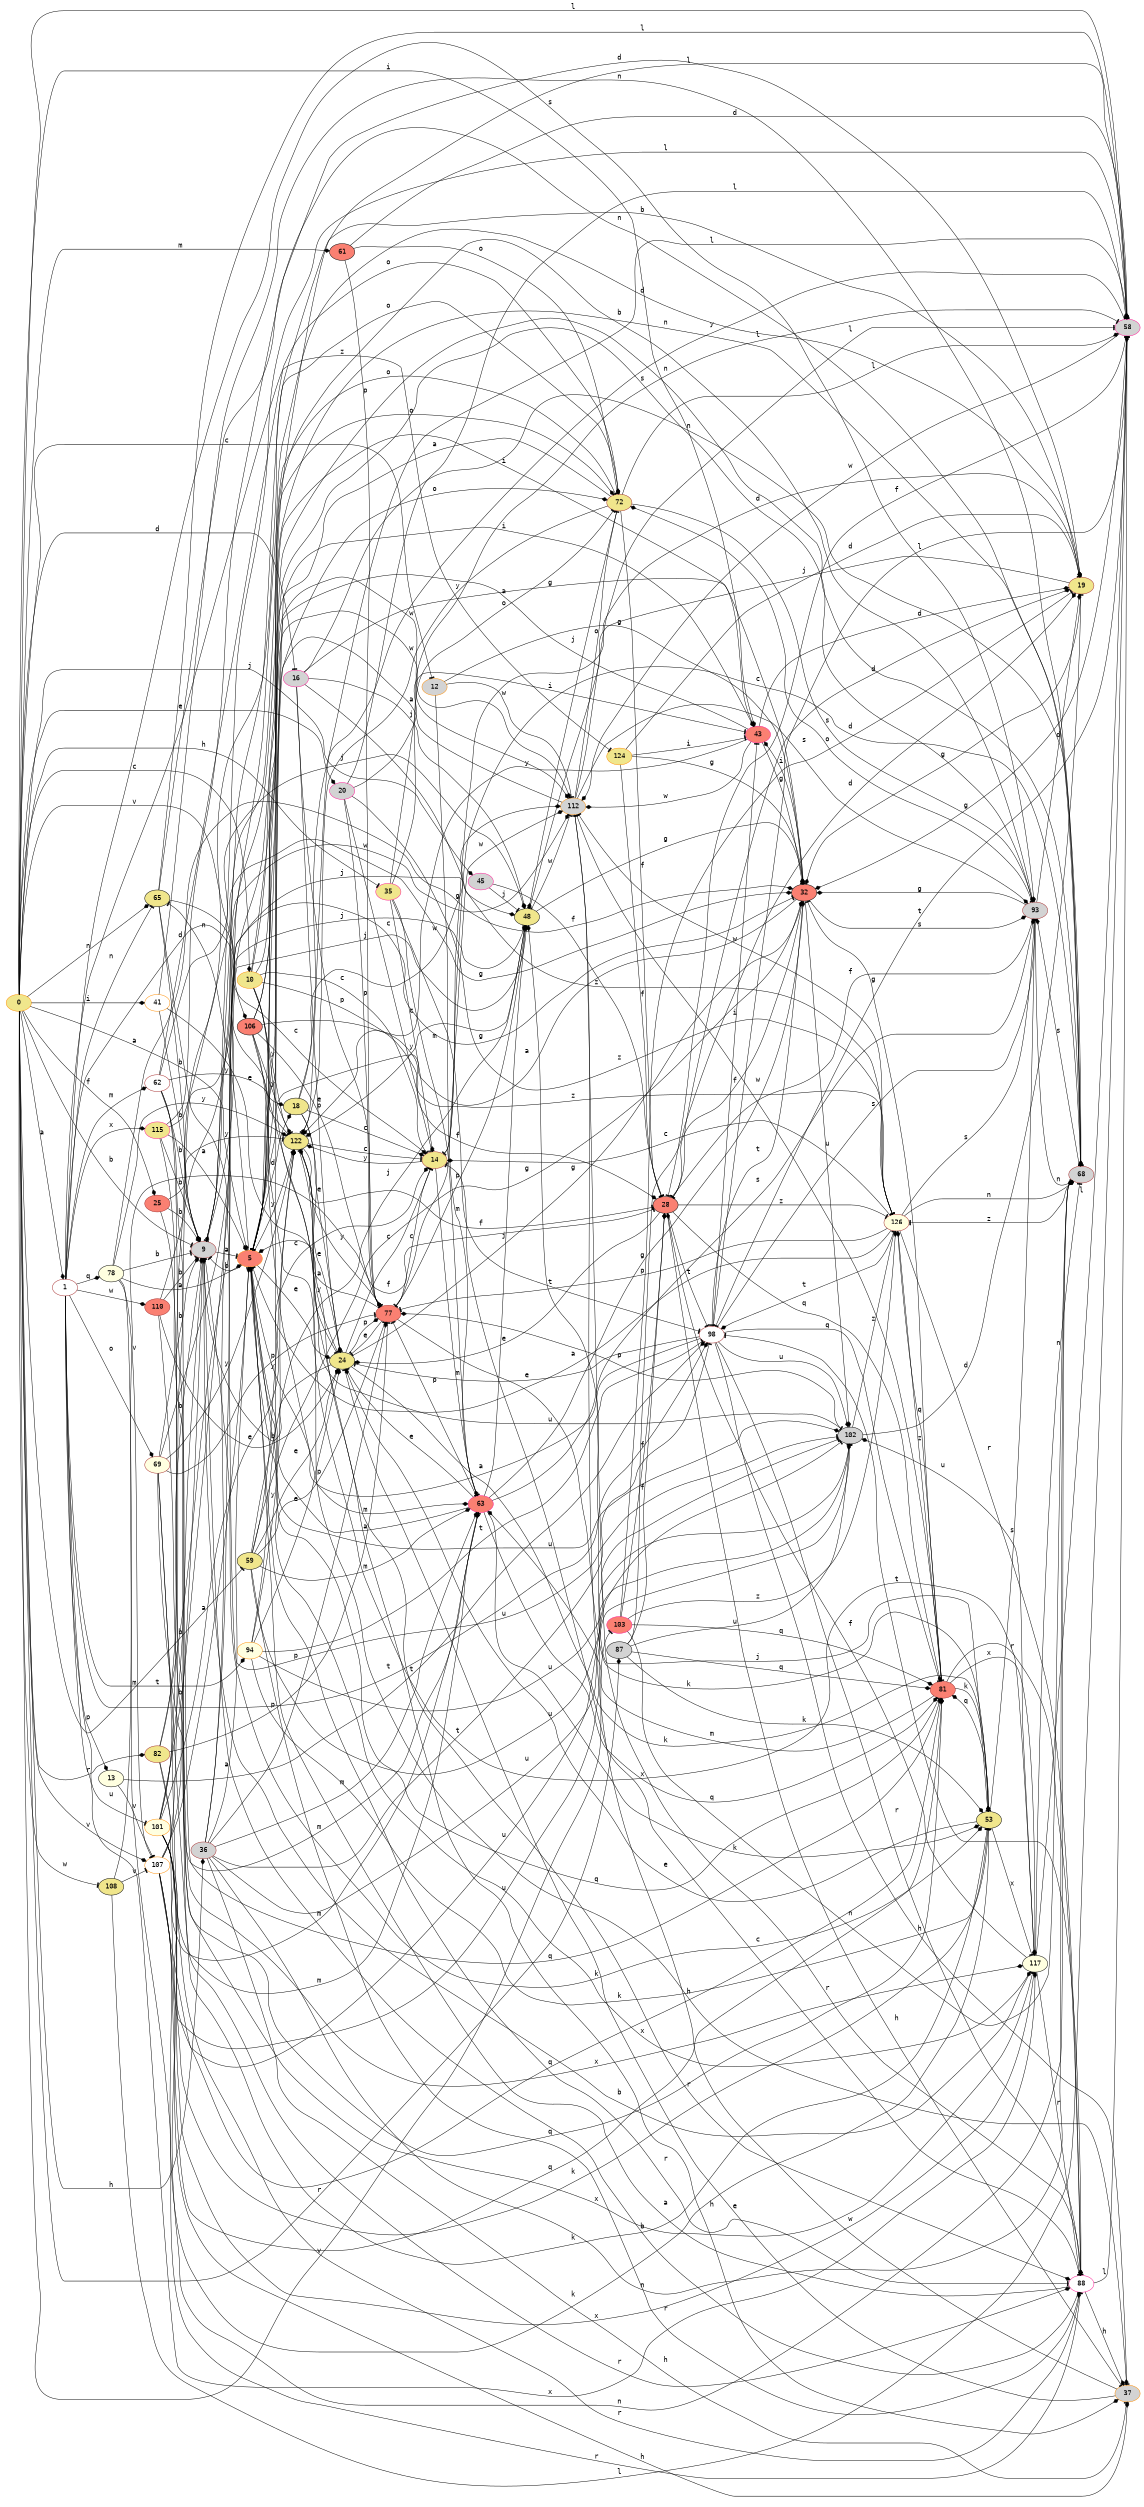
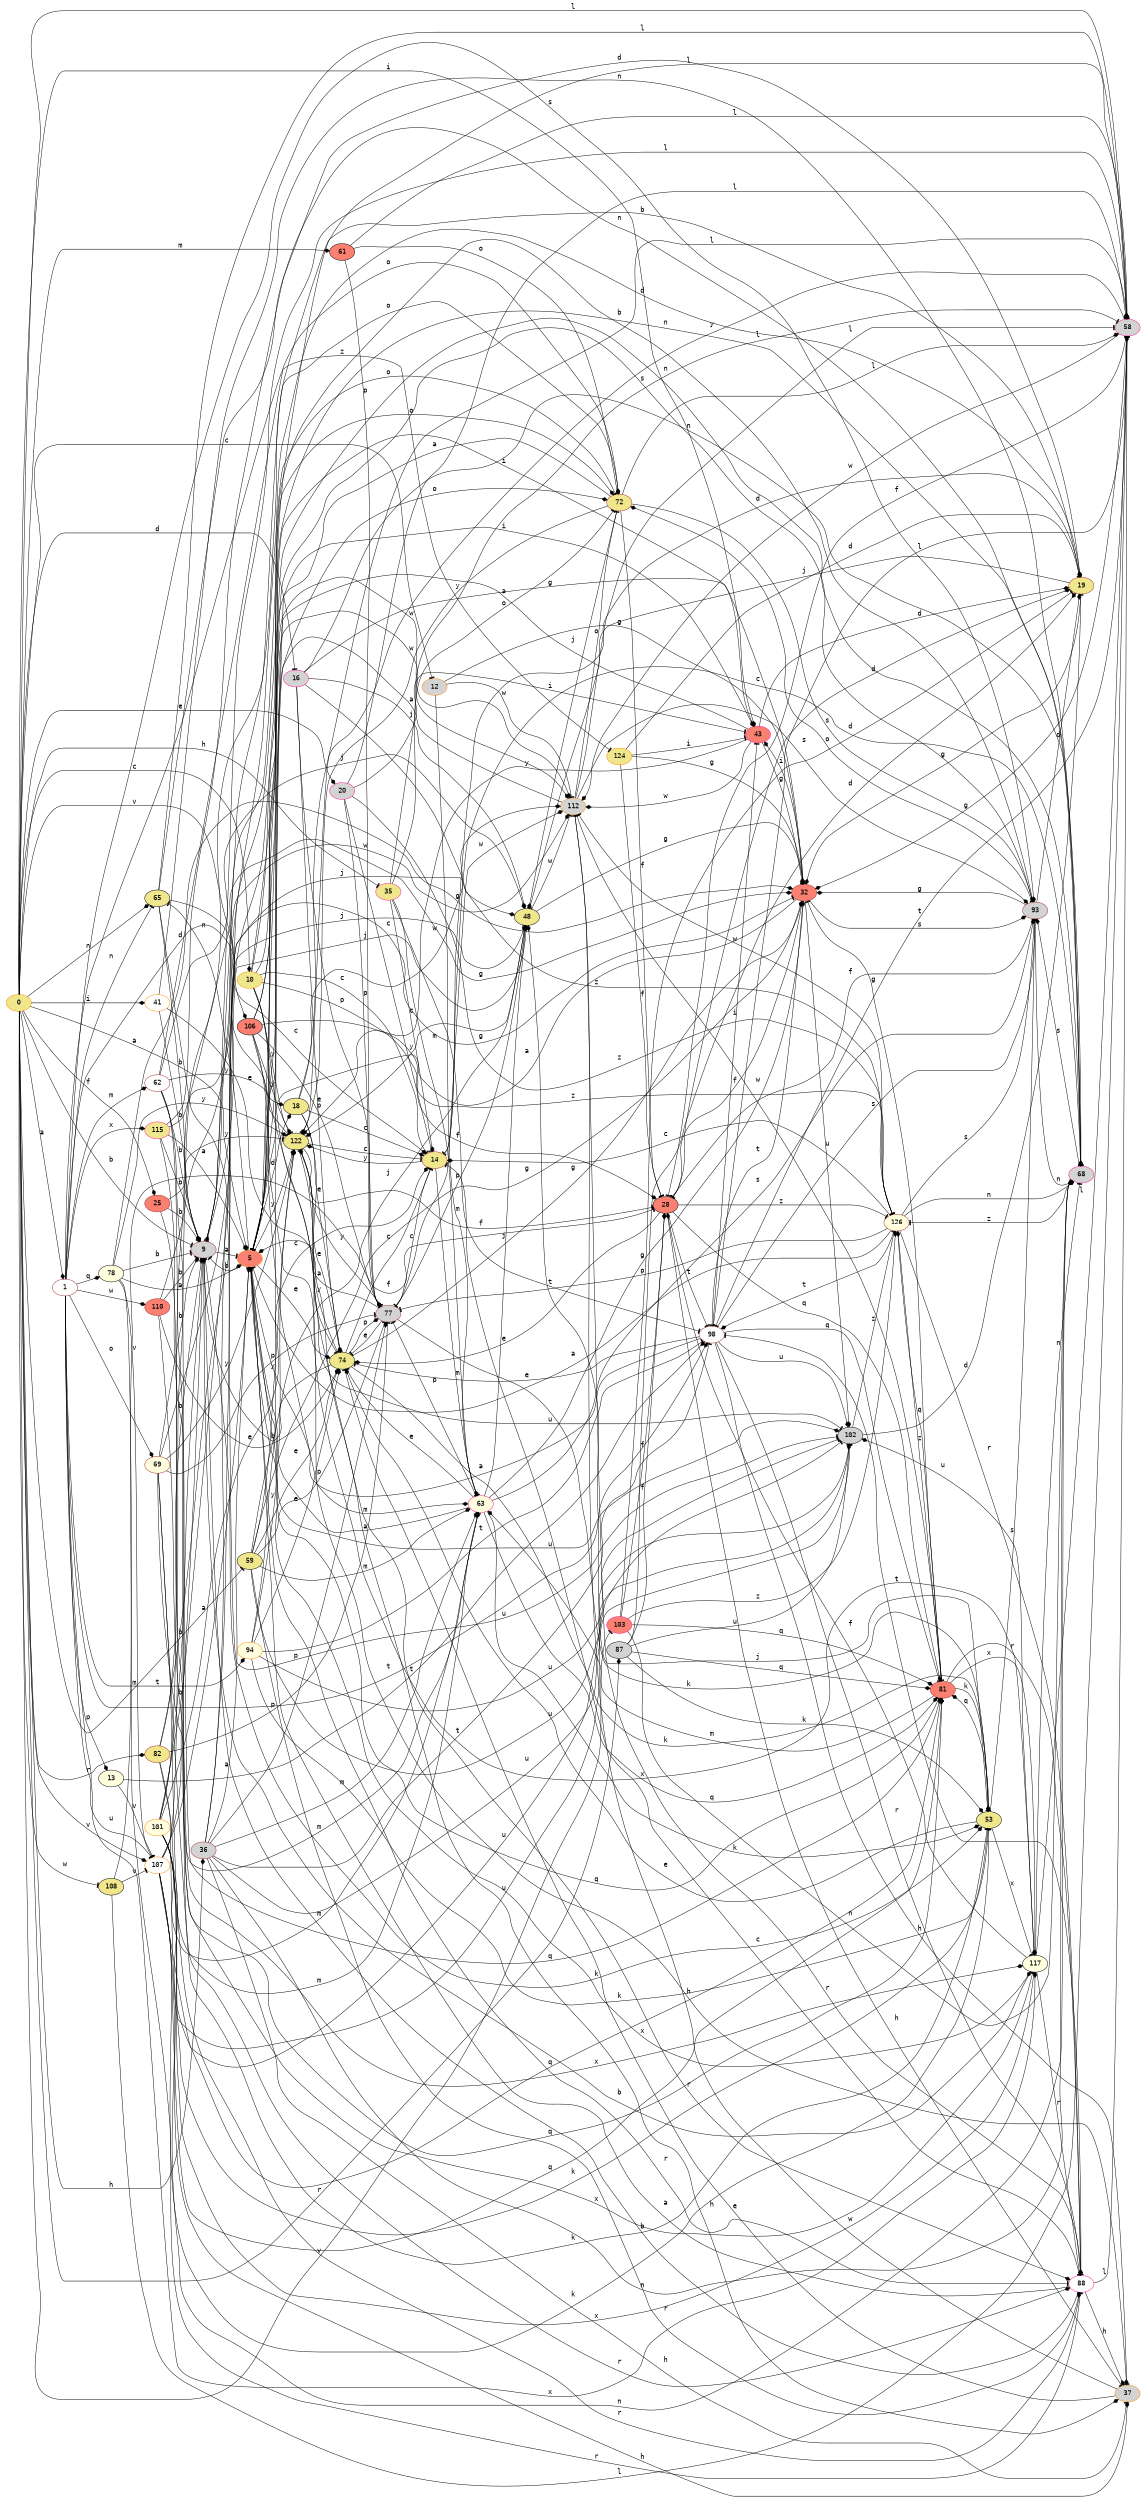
(735, 113) -> (735, 113)
(481, 882) -> none
(804, 893) -> (804, 893)
(1081, 1175) -> (1081, 1175)
(388, 1314) -> (388, 1314)
(342, 1361) -> (342, 1361)
(648, 1376) -> none
(481, 1504) -> (481, 1504)
(73, 1575) -> (86, 1740)
